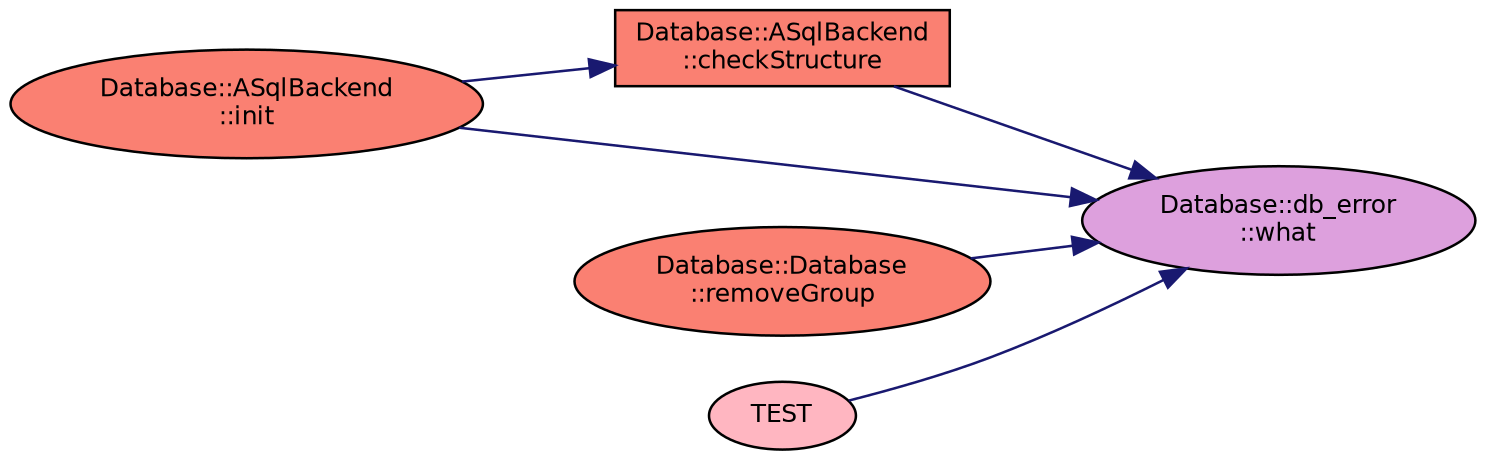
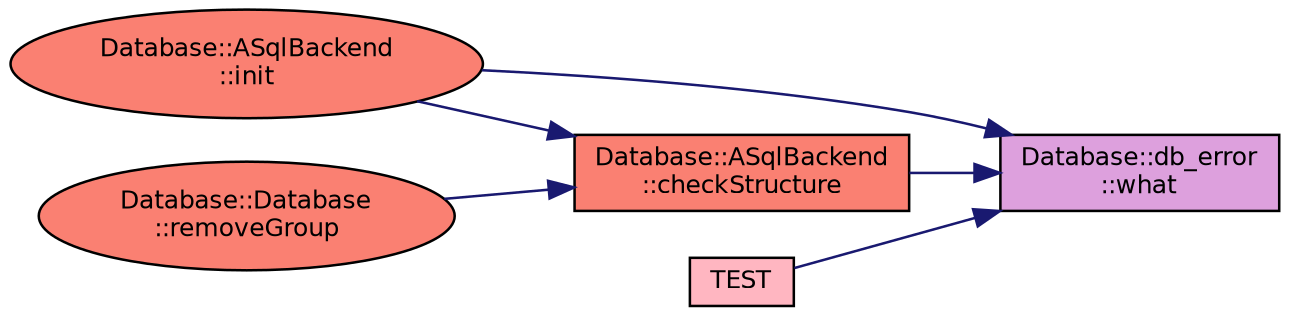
(1279, 221) -> (1140, 173)
(1022, 252) -> (496, 194)
(782, 416) -> (742, 282)
